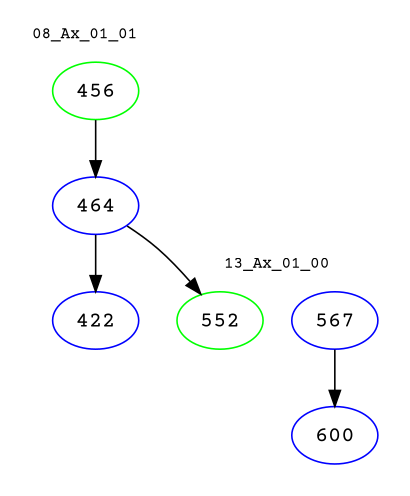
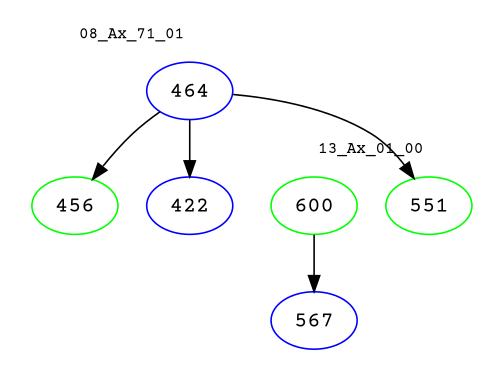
(85, 34) -> (132, 34)
(96, 140) -> (129, 137)
(220, 320) -> (429, 206)
(335, 370) -> (314, 255)
(335, 435) -> (314, 206)
